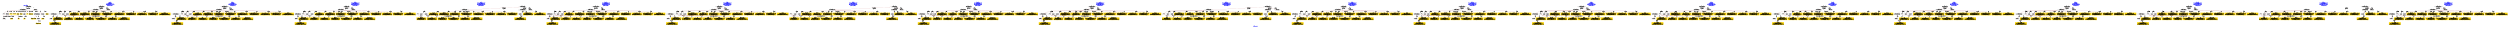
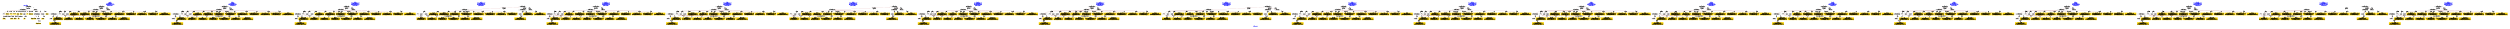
(7, 14) -> (7, 14)
(4, 19) -> (4, 19)
none -> (15, 19)
